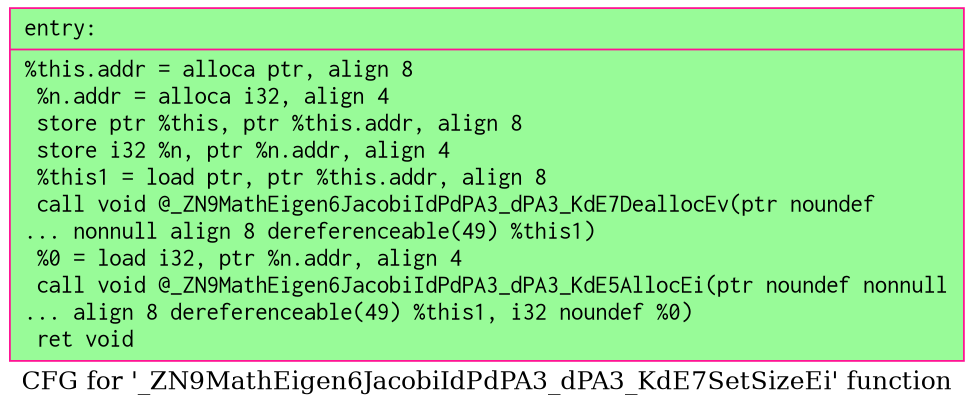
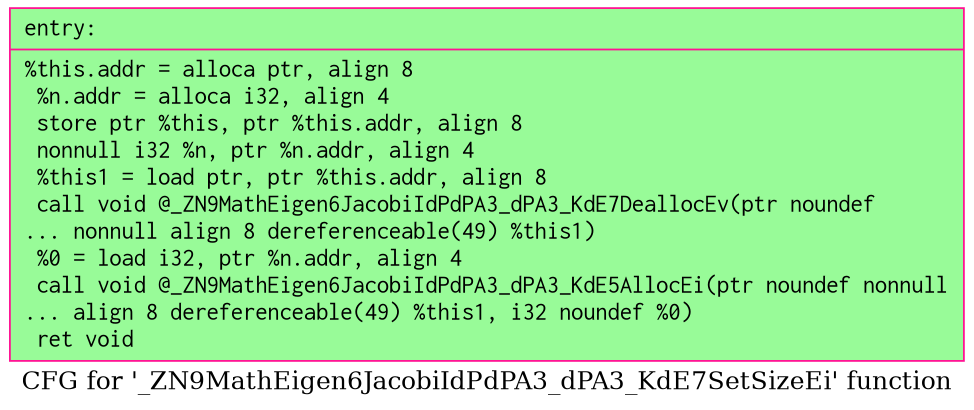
(238, 150) -> (249, 150)
